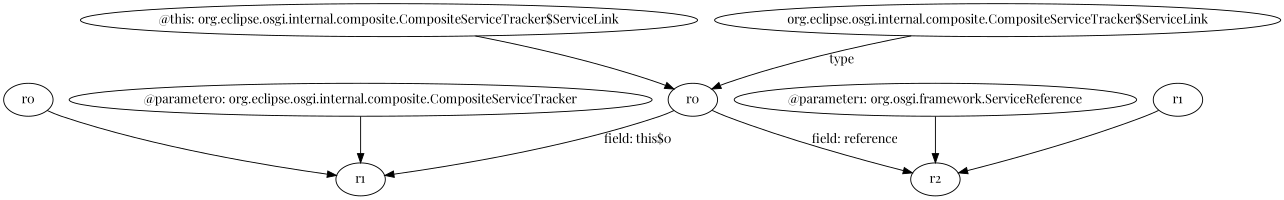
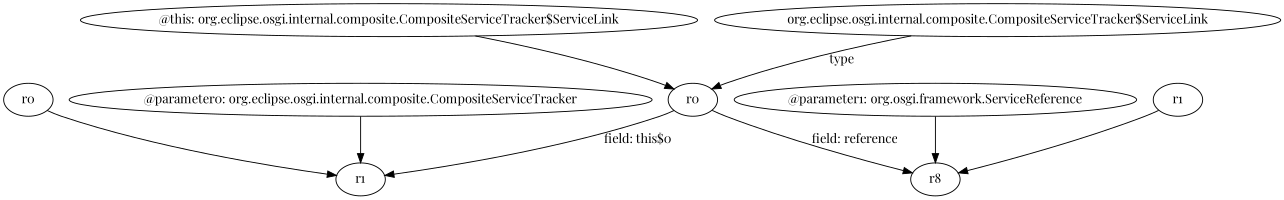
(935, 179) -> (935, 179)
